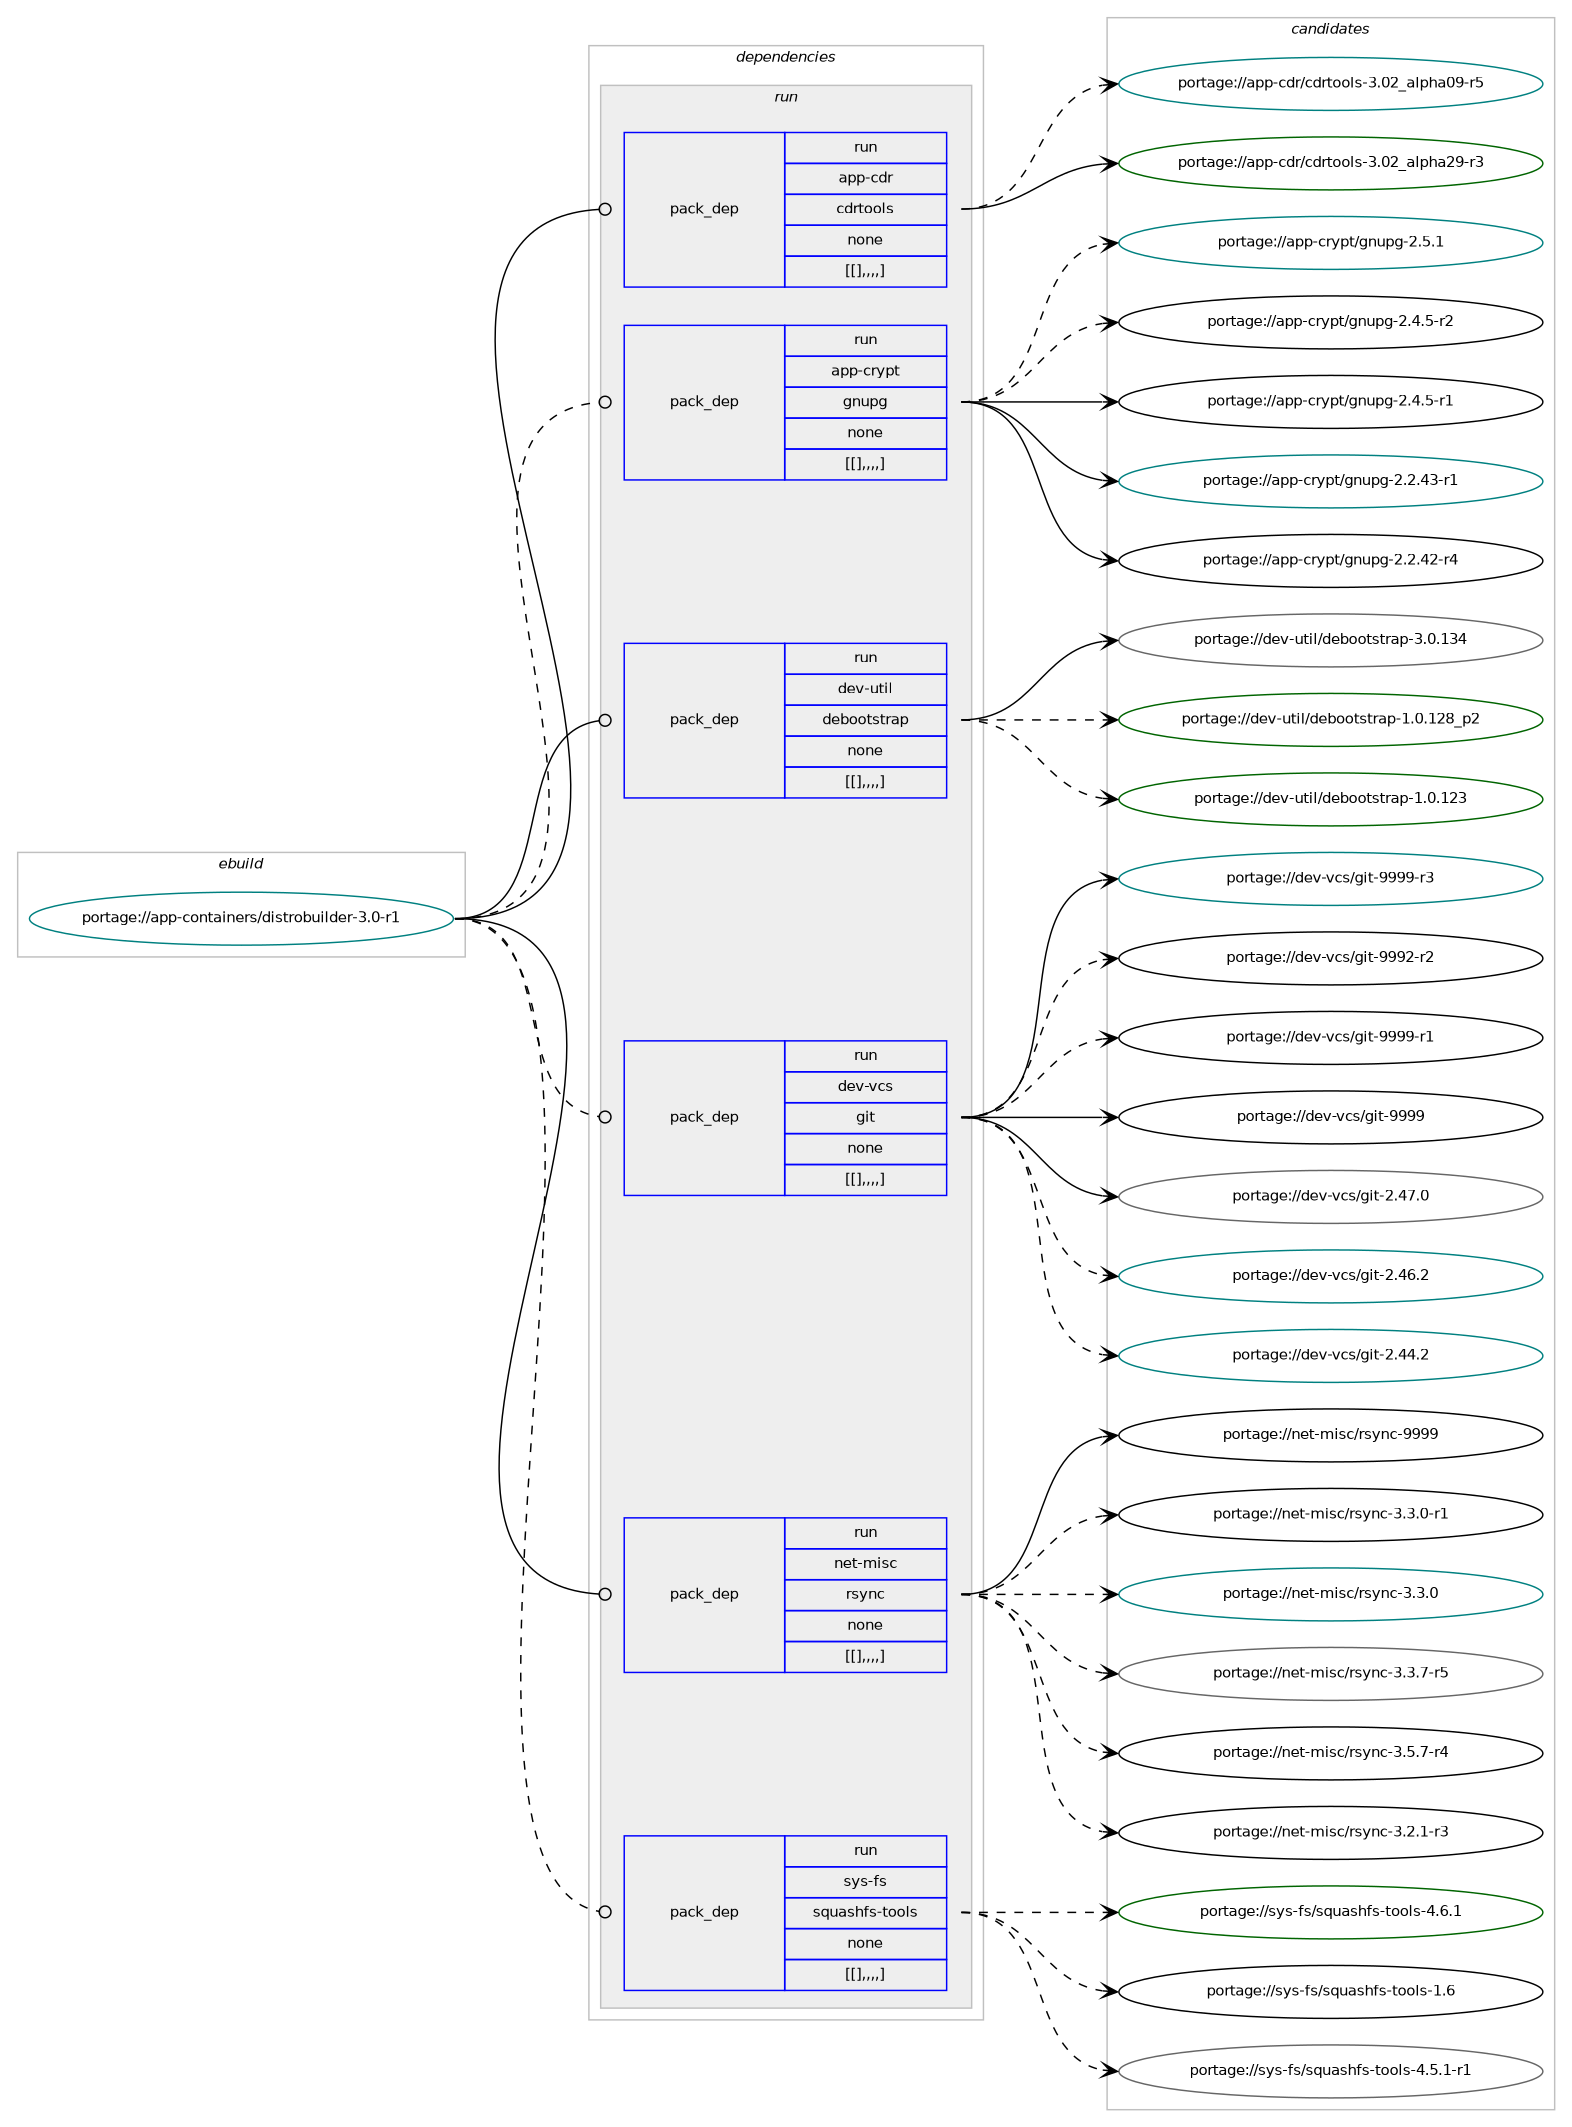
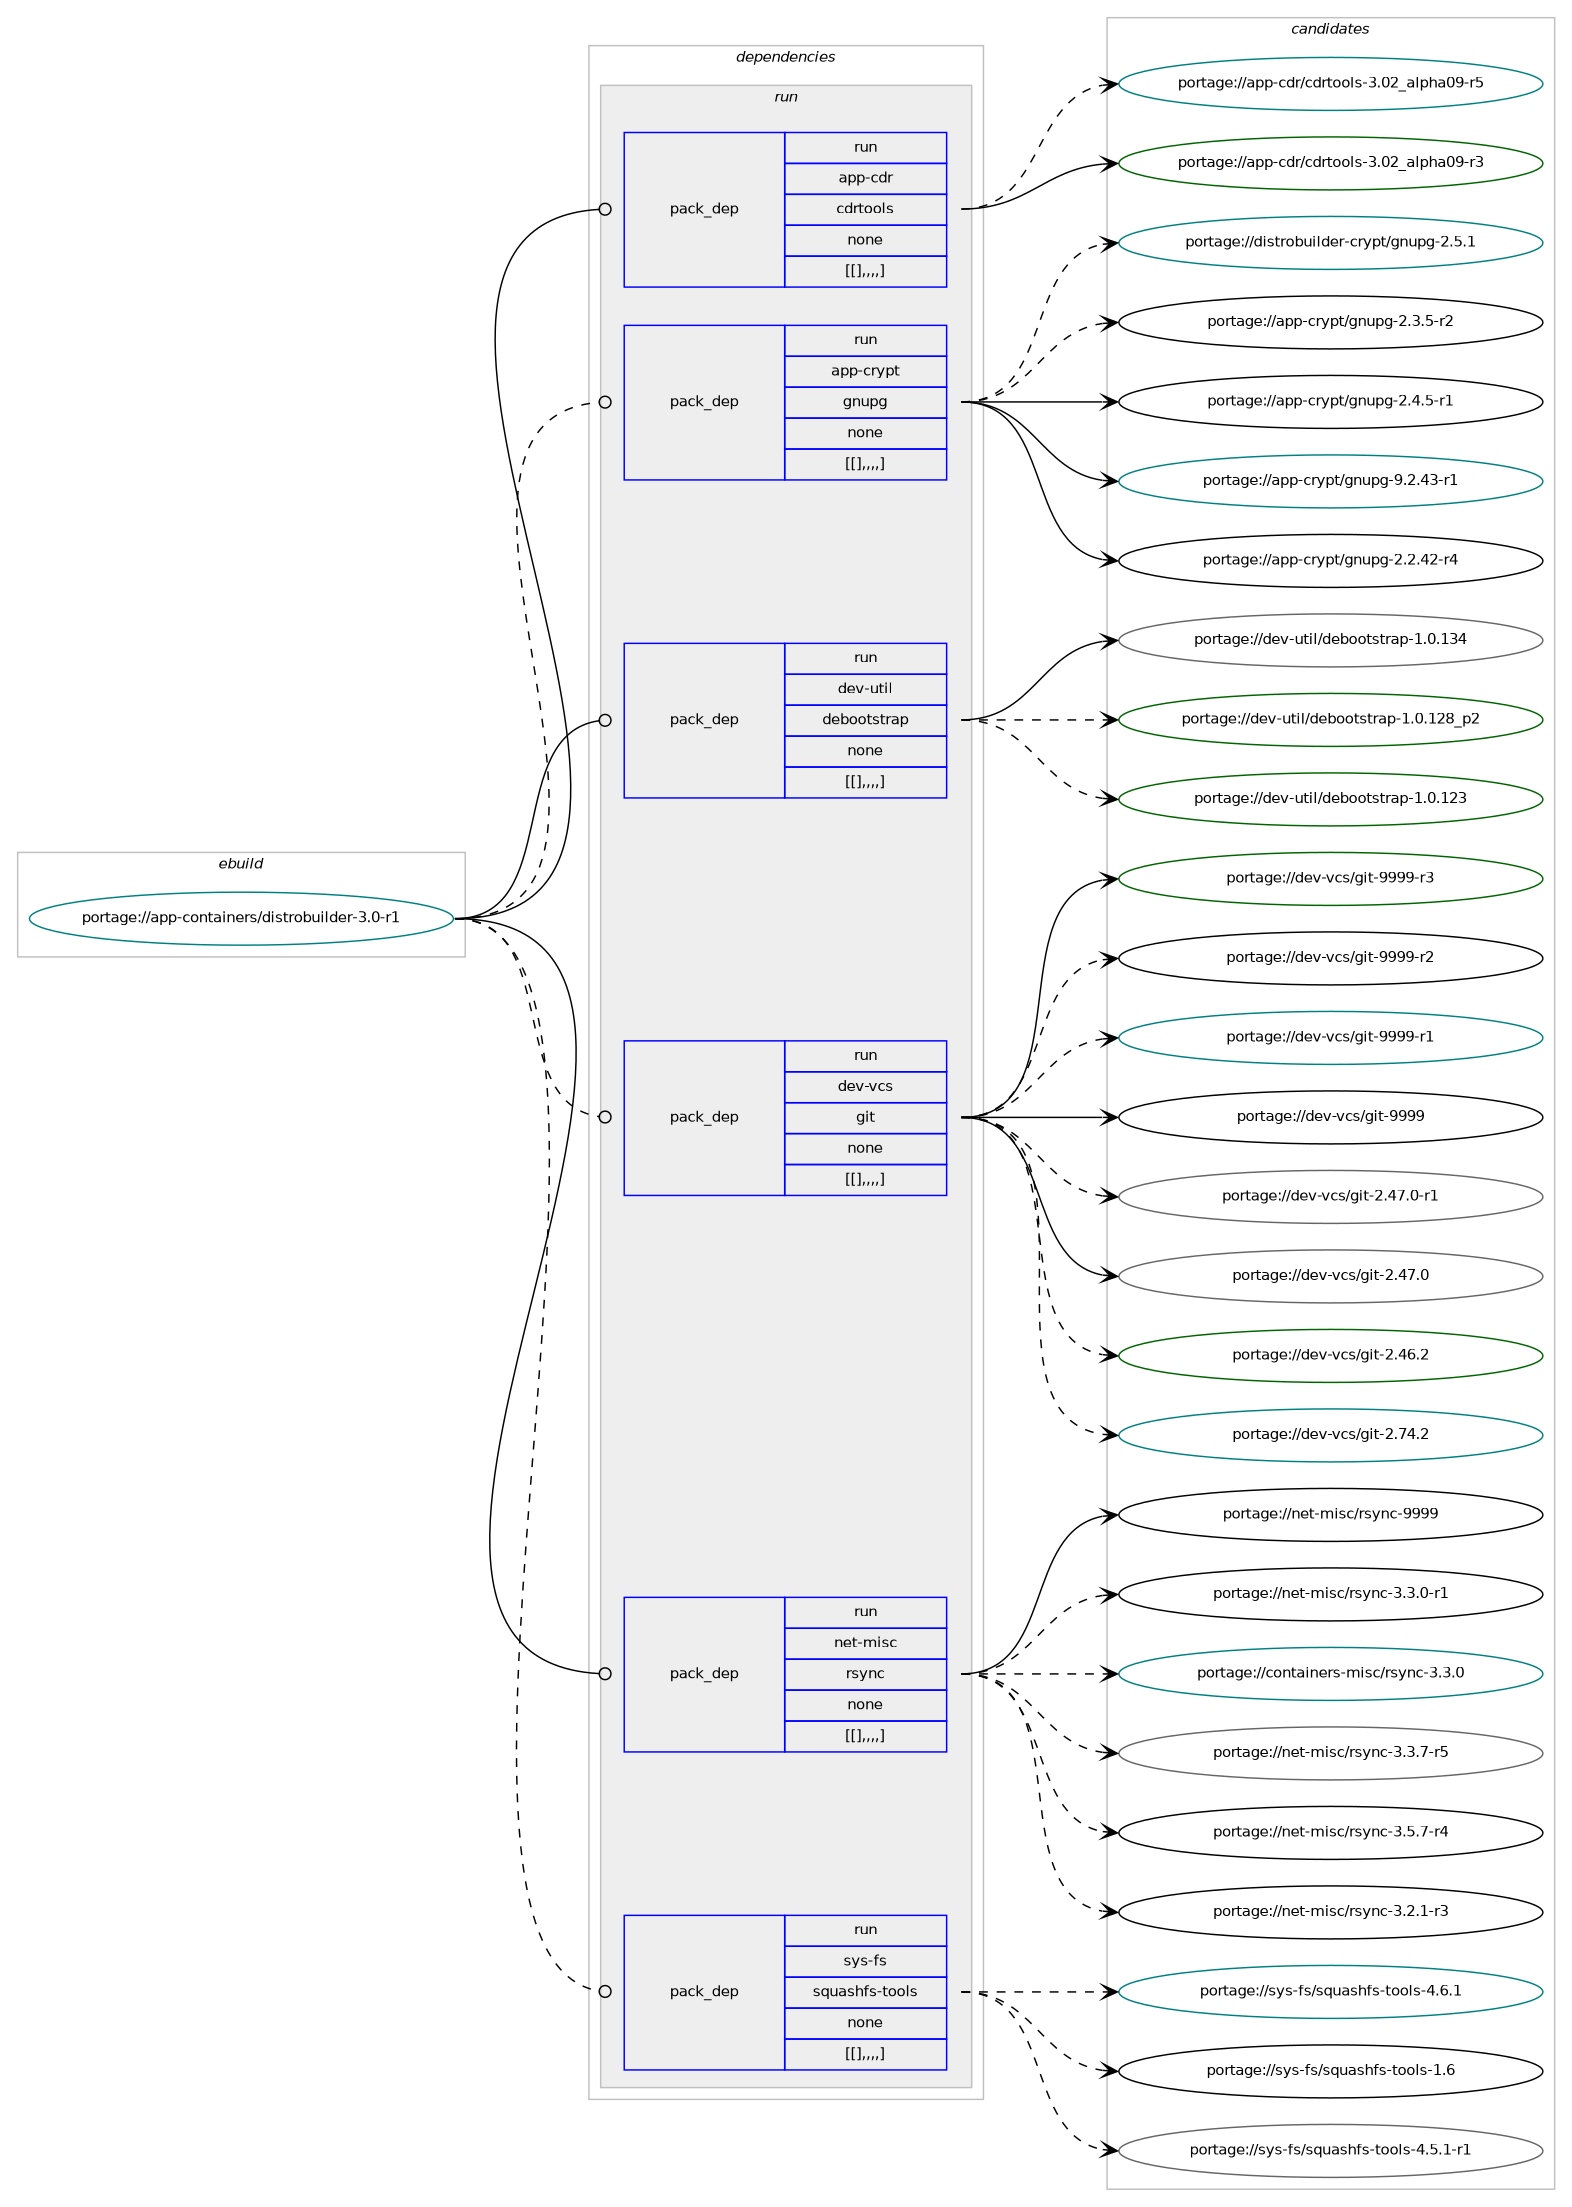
(1331, 163) -> (1331, 163)
(1331, 243) -> (1331, 243)
(1331, 322) -> (1331, 322)
(1331, 481) -> (1331, 481)
(1331, 640) -> (1331, 640)
(1331, 879) -> (1331, 879)
(1331, 958) -> (1331, 958)
(1331, 1038) -> (1331, 1038)
none -> (1331, 1197)
(1331, 1276) -> (1331, 1356)
(1331, 1356) -> (1331, 1435)
(1331, 1594) -> (1331, 1674)
(1331, 1912) -> (1331, 1992)
